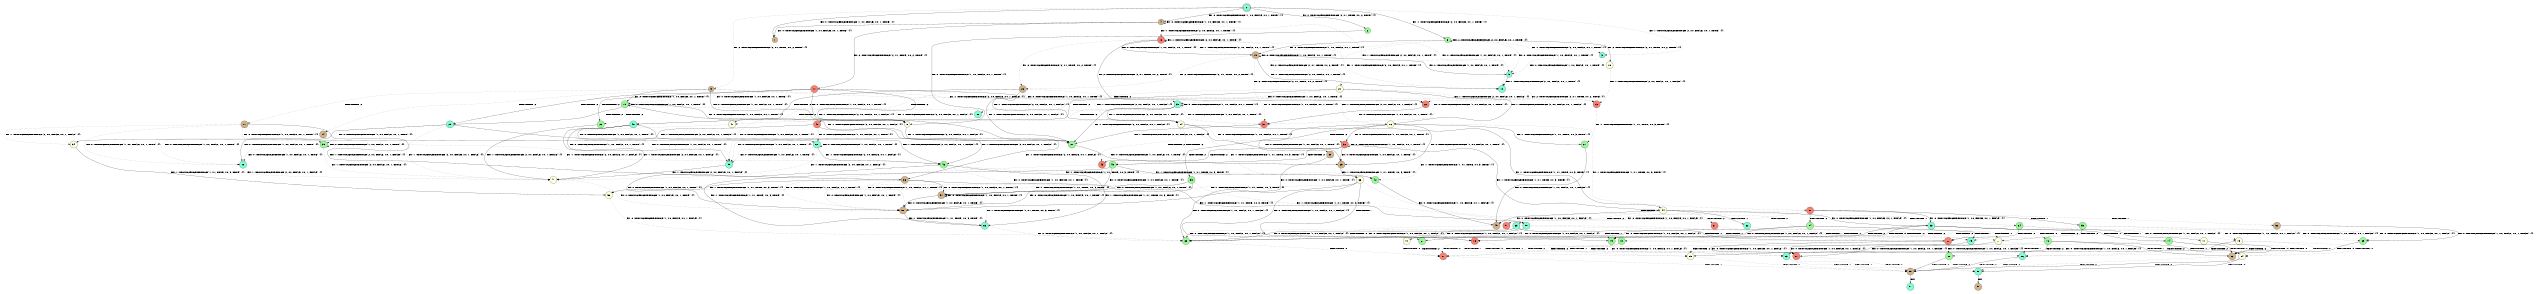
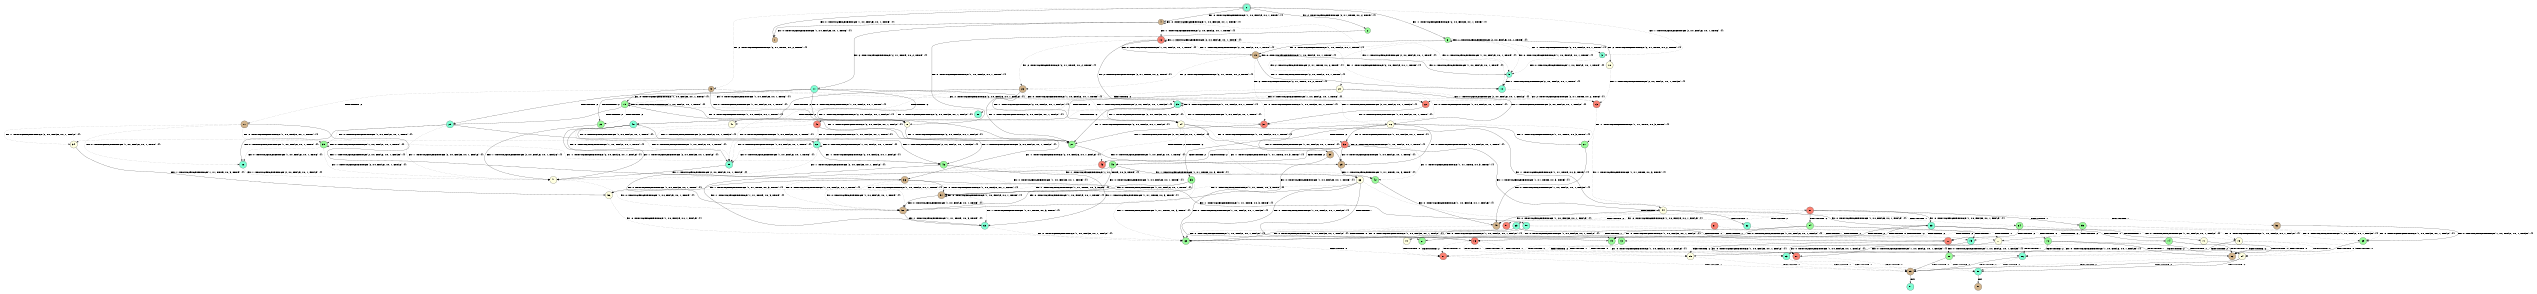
(814, 89) -> (814, 89)
(323, 134) -> none
(447, 141) -> (447, 141)
(1382, 207) -> (1120, 205)
(1689, 213) -> none
(1599, 249) -> (1599, 249)
